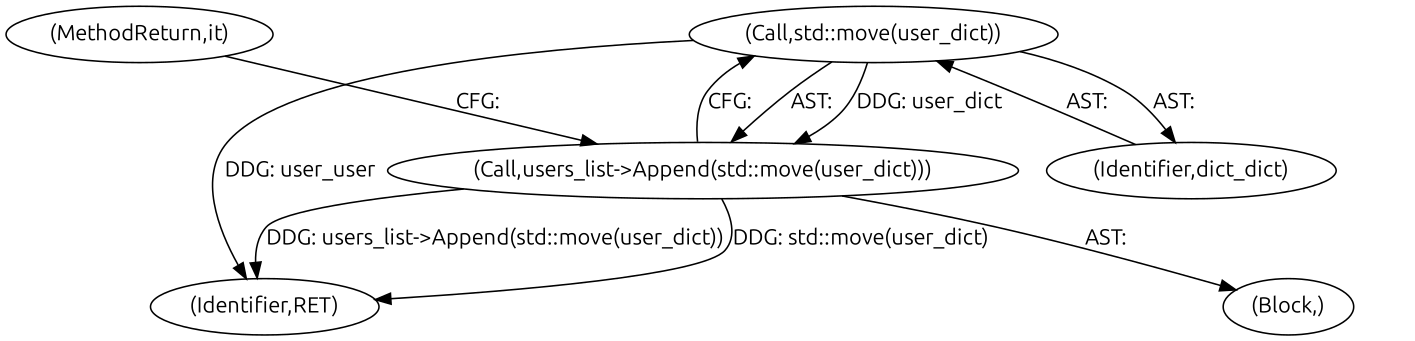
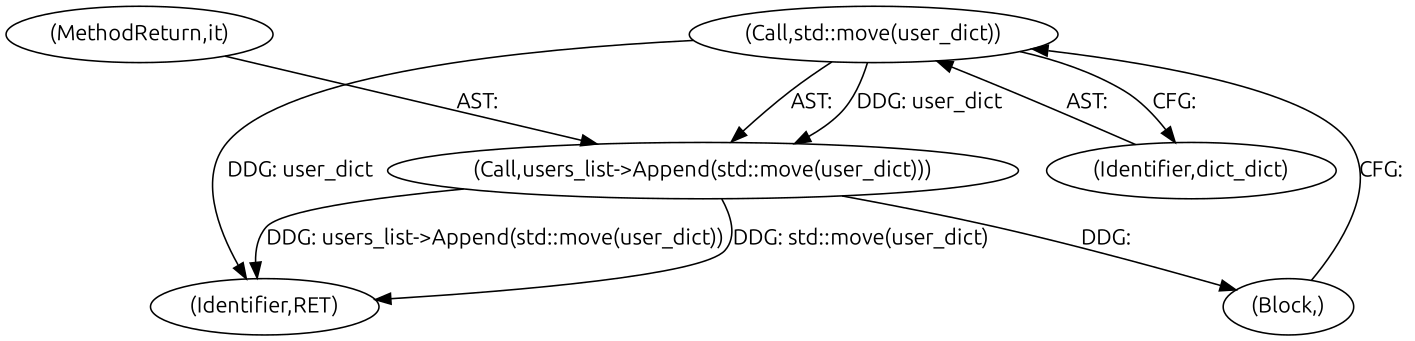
(705, 95) -> (1279, 99)
(481, 103) -> (481, 103)
(1177, 103) -> (1177, 103)
(301, 171) -> (301, 171)
(1109, 239) -> (1109, 239)
